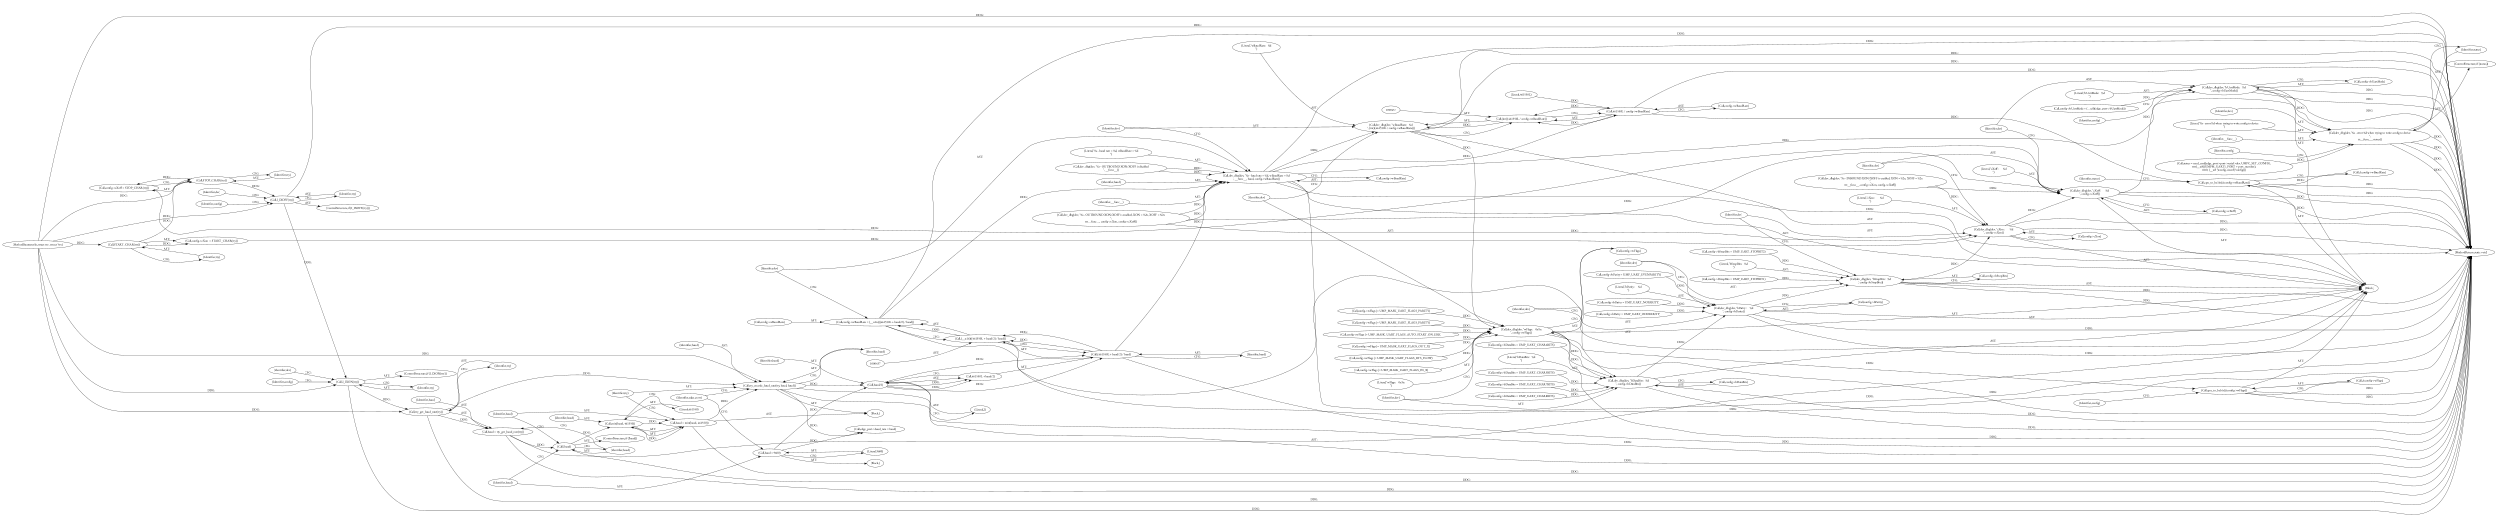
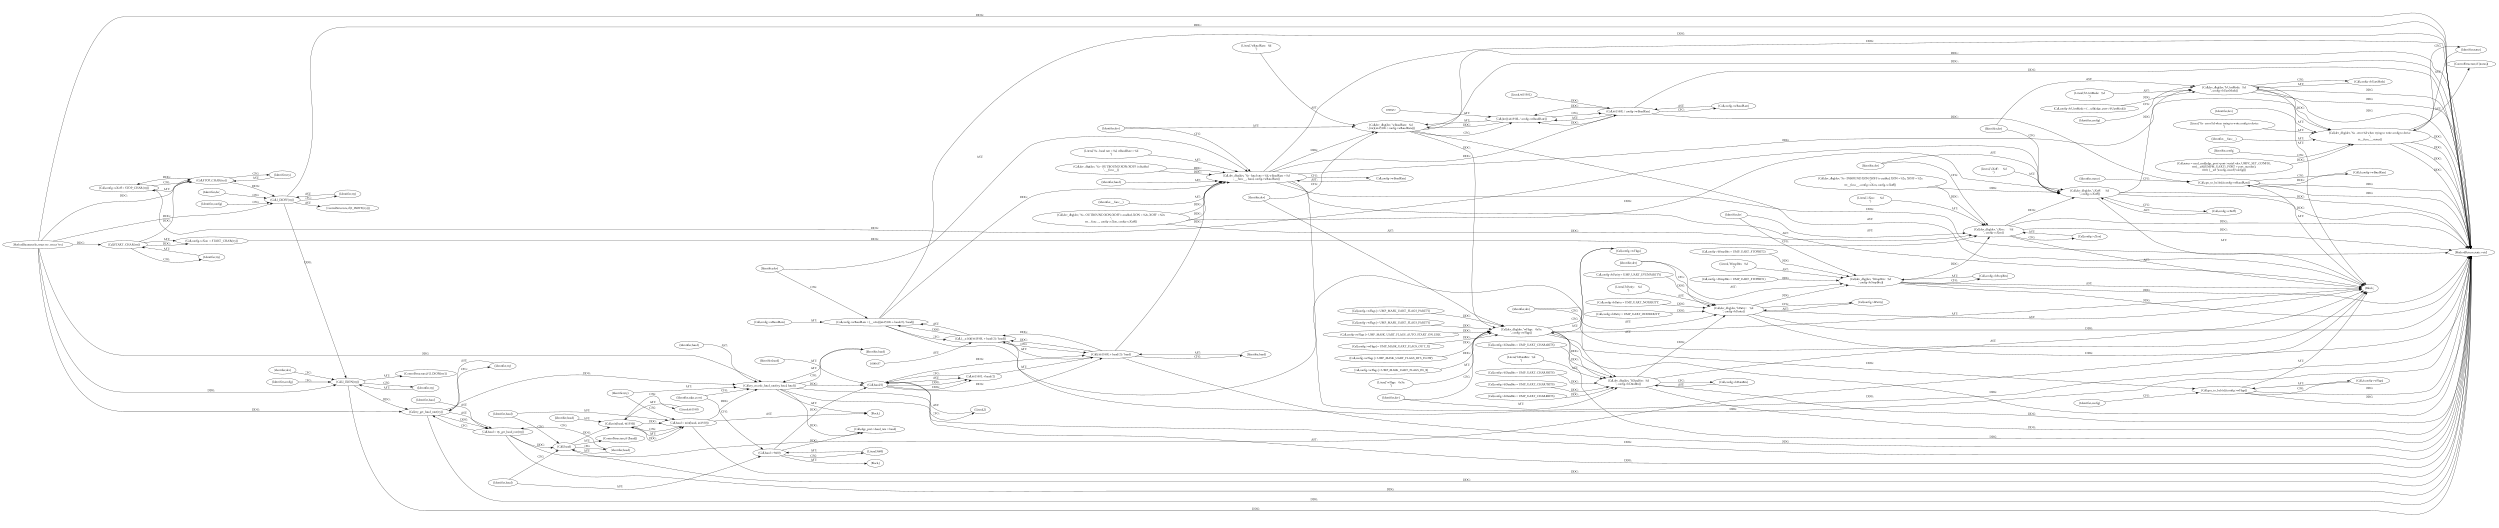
none -> (454, 426)
(653, 429) -> (653, 429)
